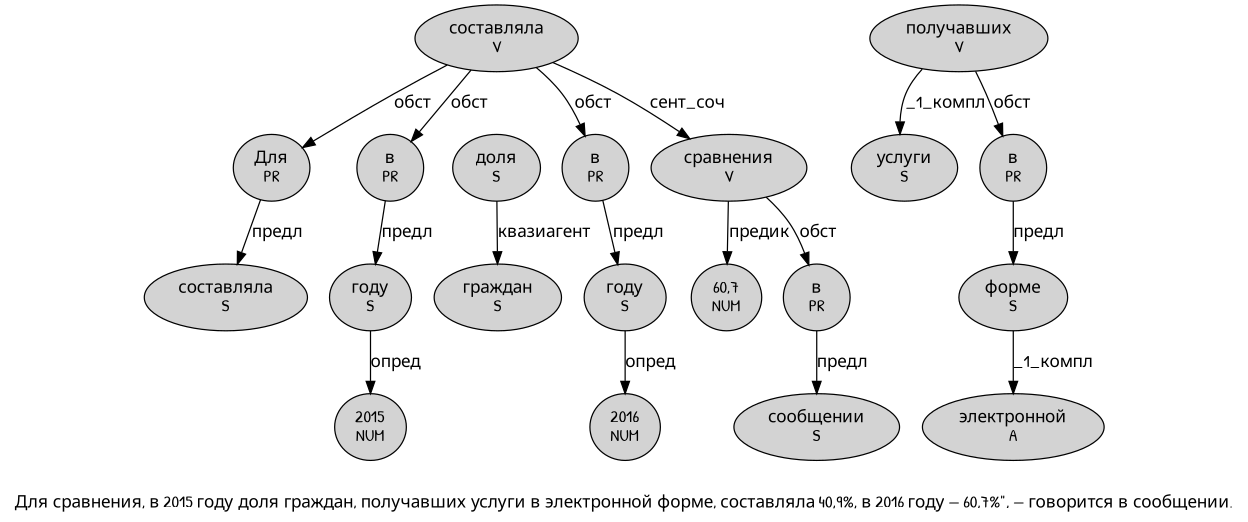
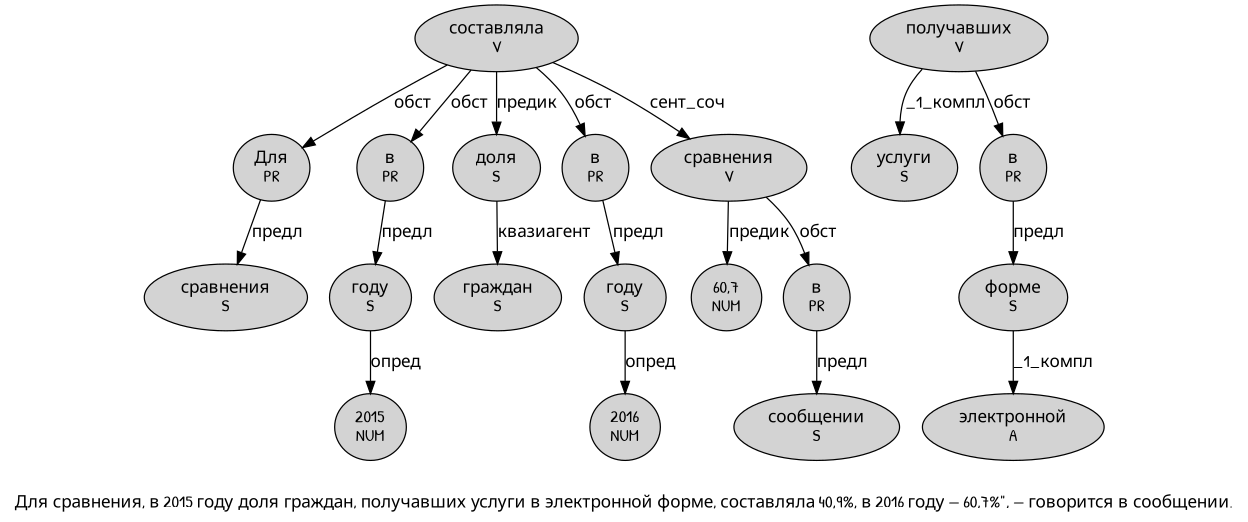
none -> (497, 97)
(226, 297) -> (226, 297)
